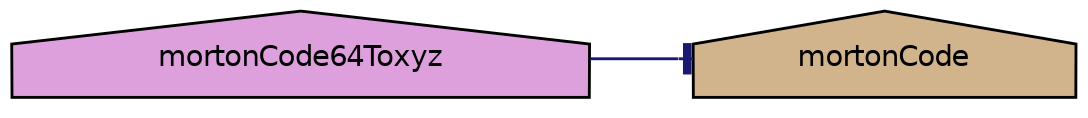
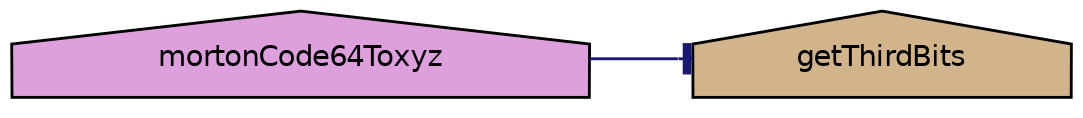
(885, 59) -> (882, 59)
